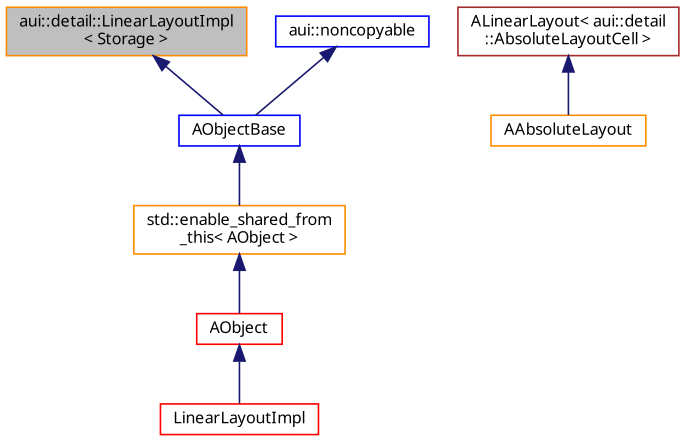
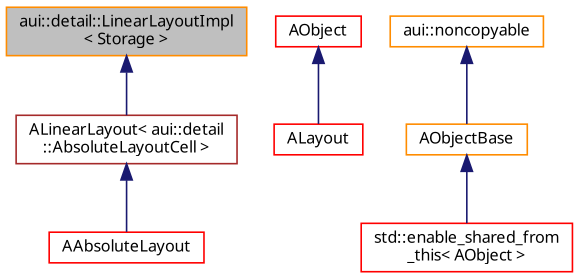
(352, 31) -> (467, 31)
(194, 91) -> (127, 94)
(239, 131) -> (467, 139)
(568, 131) -> (127, 248)
(239, 230) -> (467, 248)
(239, 292) -> none
(239, 419) -> (318, 139)
